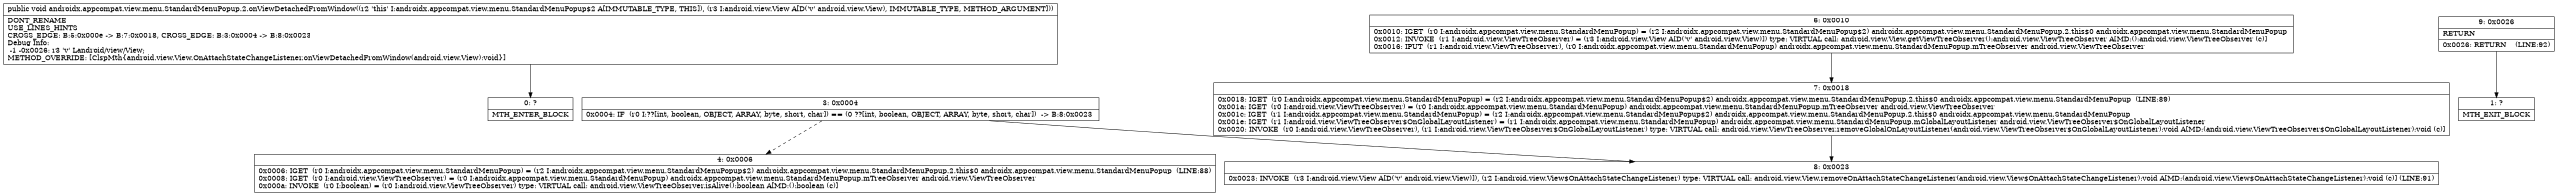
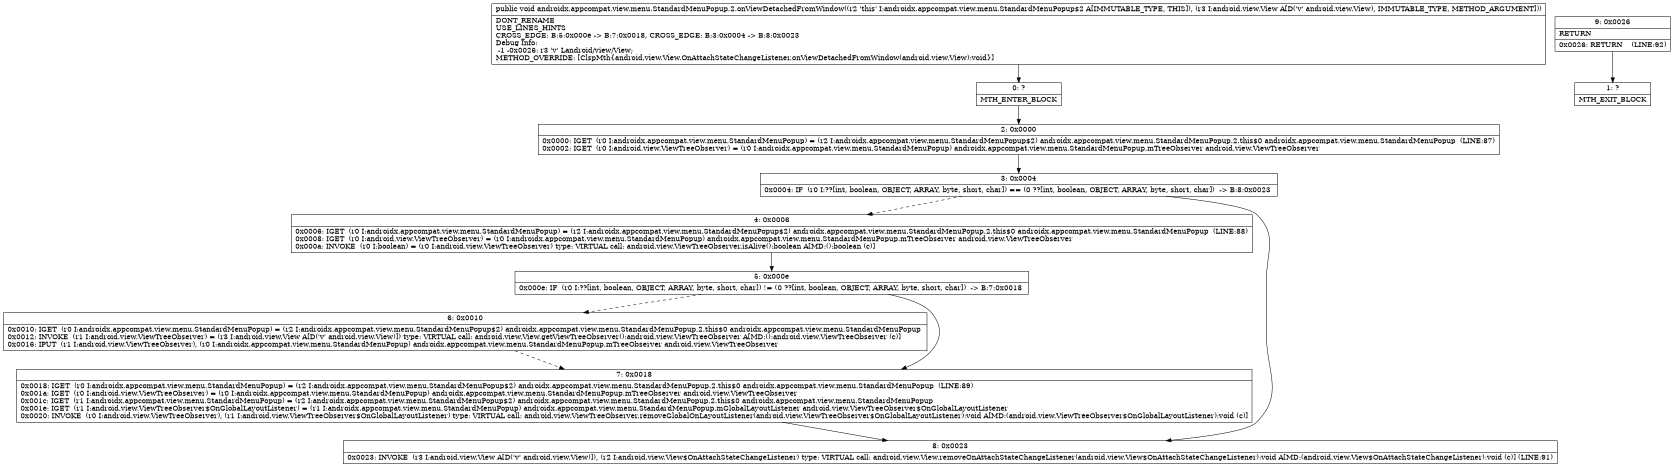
(1832, 65) -> (537, 359)
none -> (1019, 140)
none -> (772, 283)
